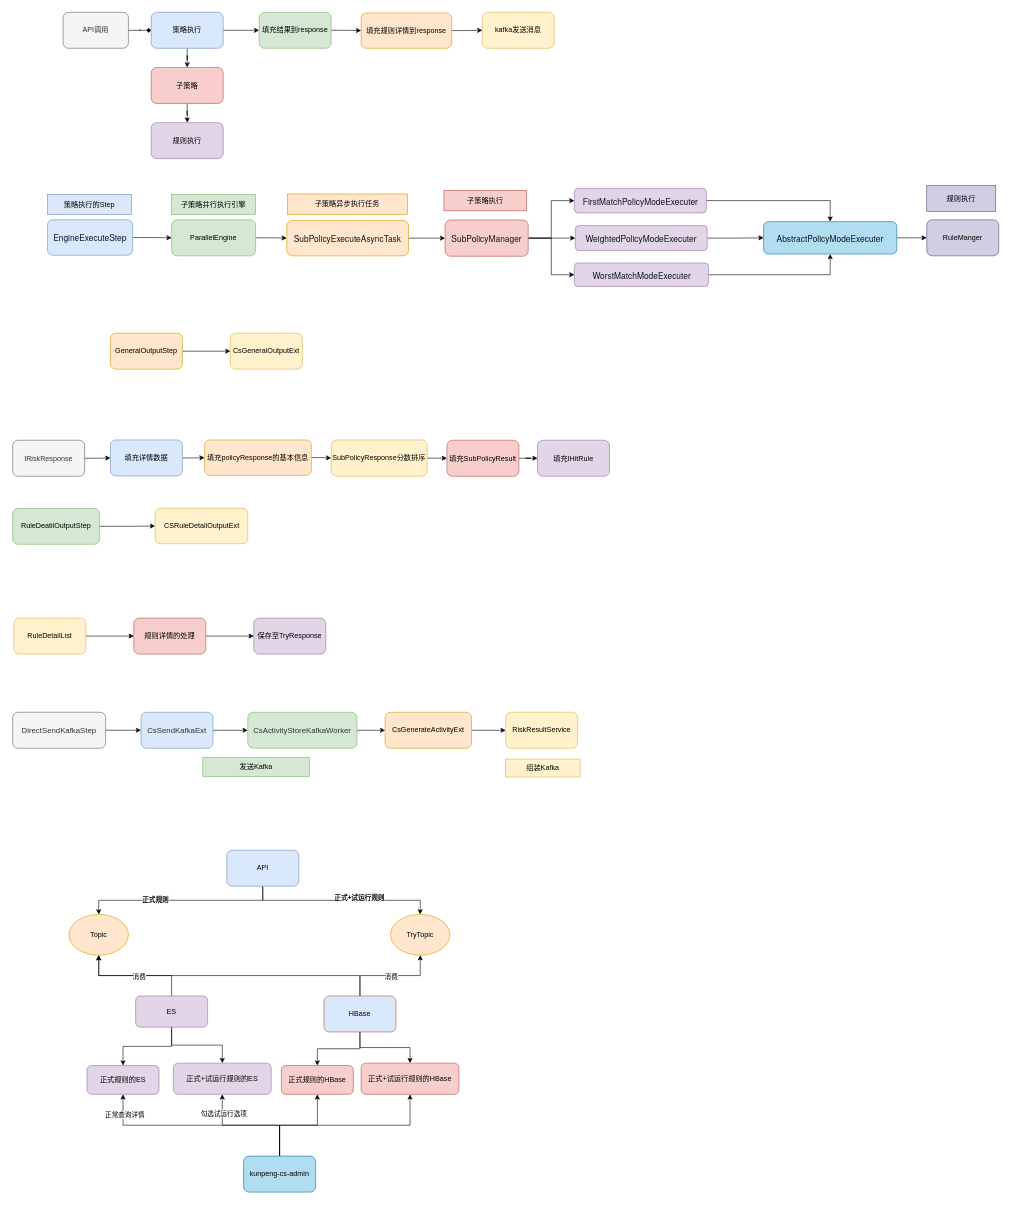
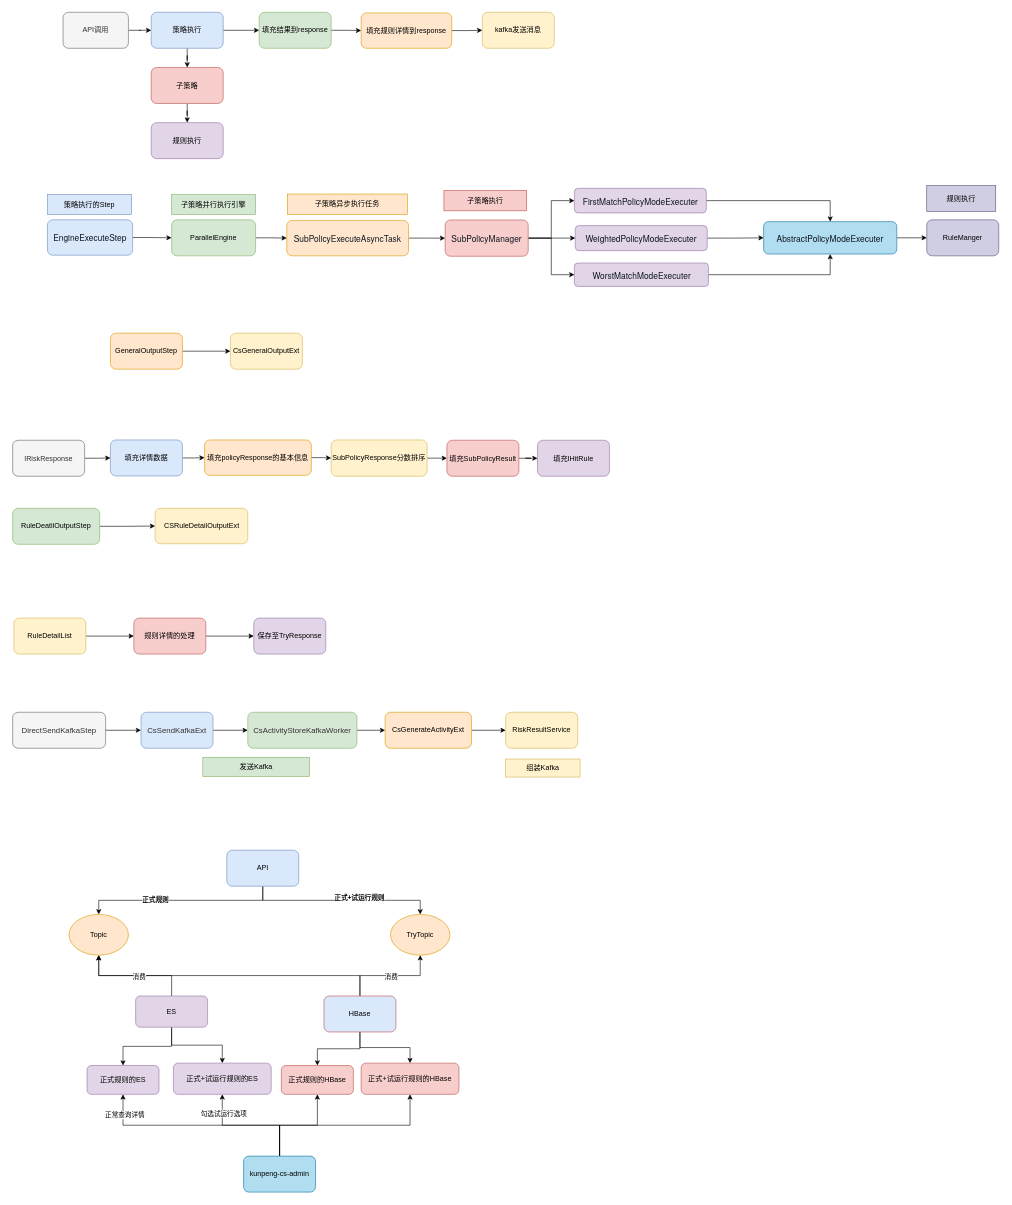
(145, 30) -> (145, 30)
